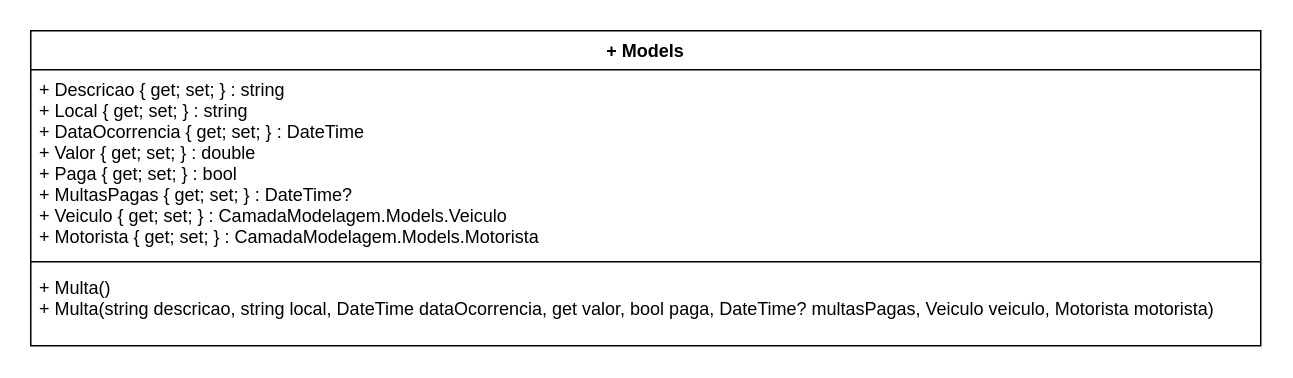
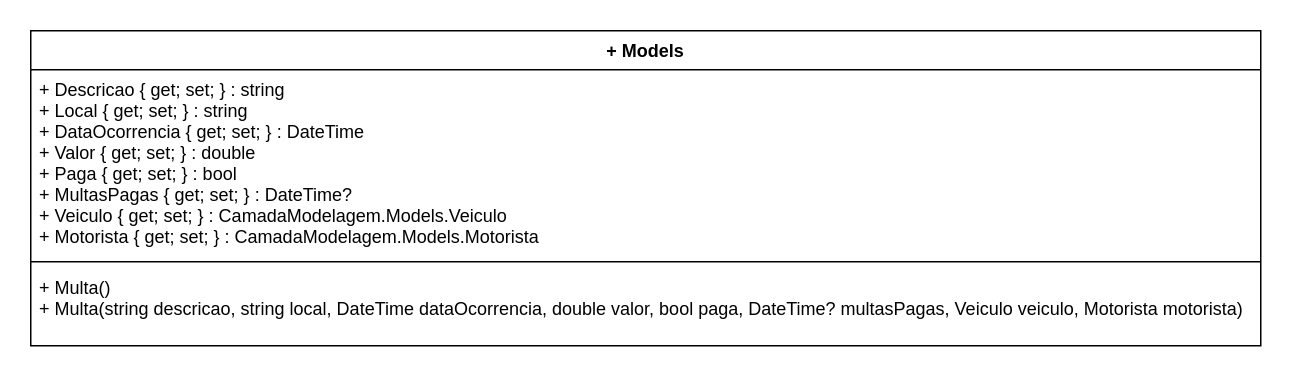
(80, 288) -> (80, 288)
